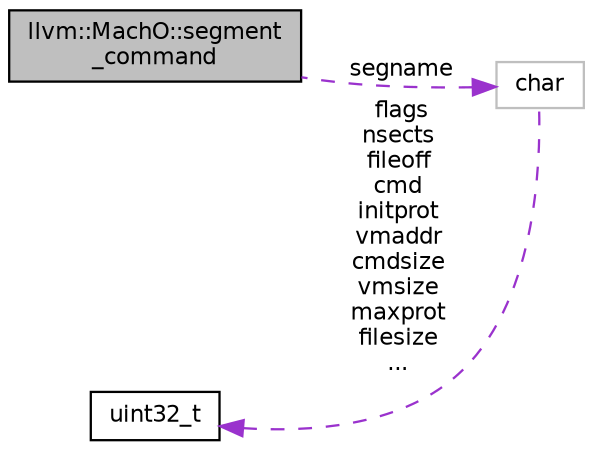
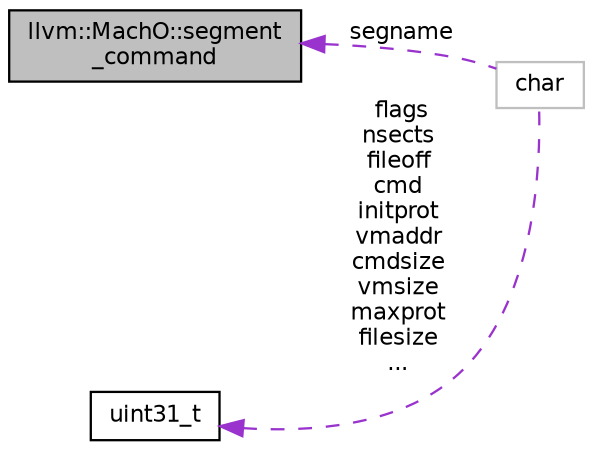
(387, 86) -> (411, 51)
(155, 416) -> (155, 416)
